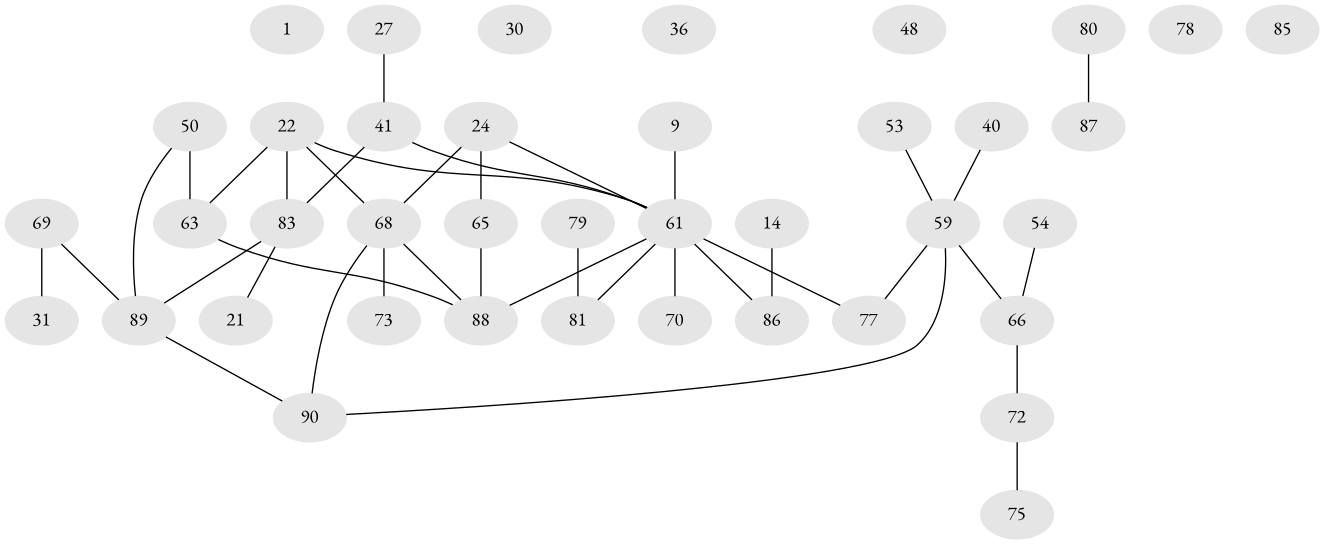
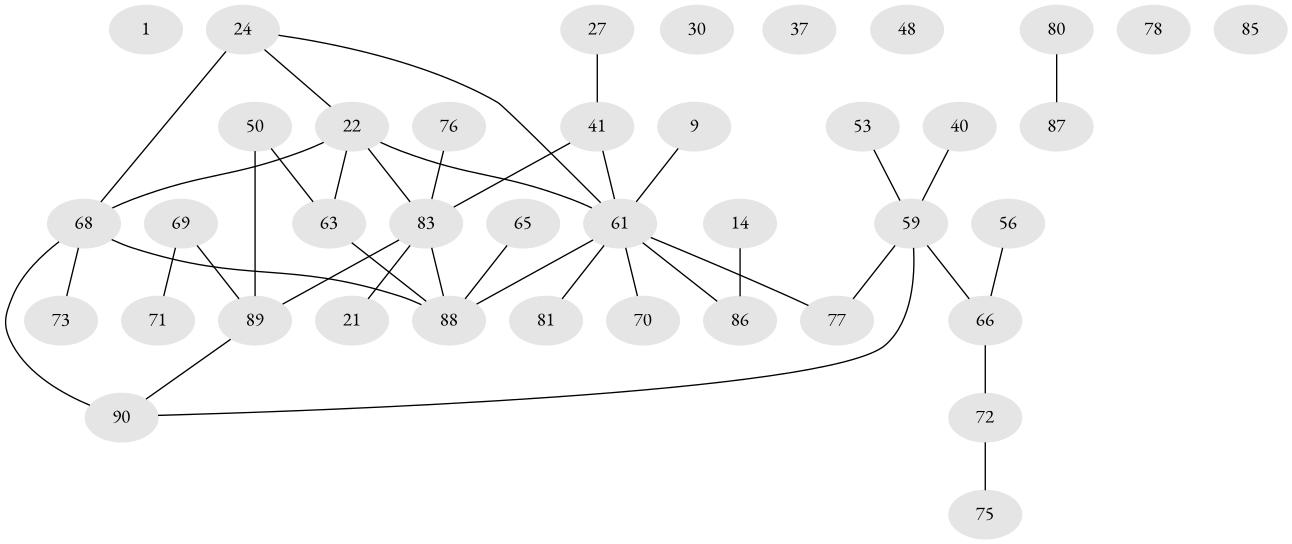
(679, 30) -> (799, 30)
none -> (449, 127)
(481, 184) -> (298, 78)
(578, 224) -> none
(1040, 224) -> (1008, 224)
none -> (438, 272)
(42, 321) -> (158, 321)
